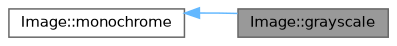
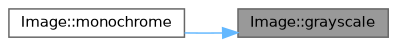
(219, 13) -> (204, 33)
